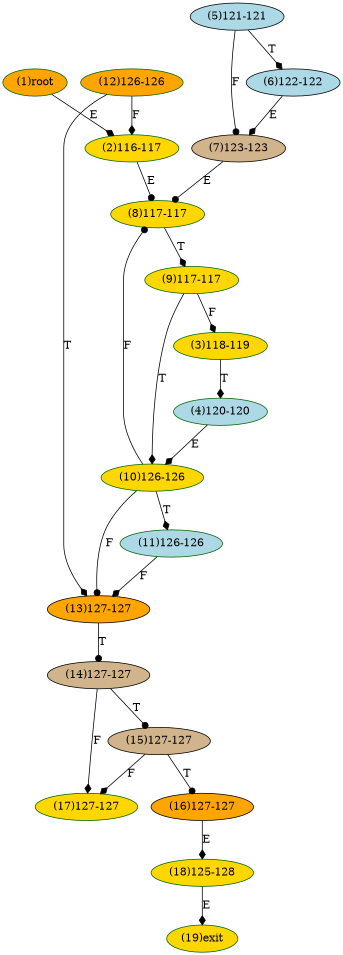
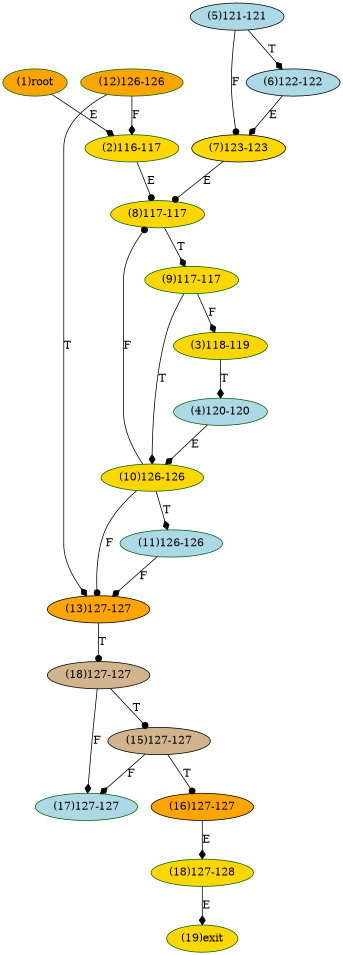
(239, 148) -> (239, 148)
(99, 675) -> (99, 675)
(86, 807) -> (86, 807)
(202, 873) -> (202, 873)
